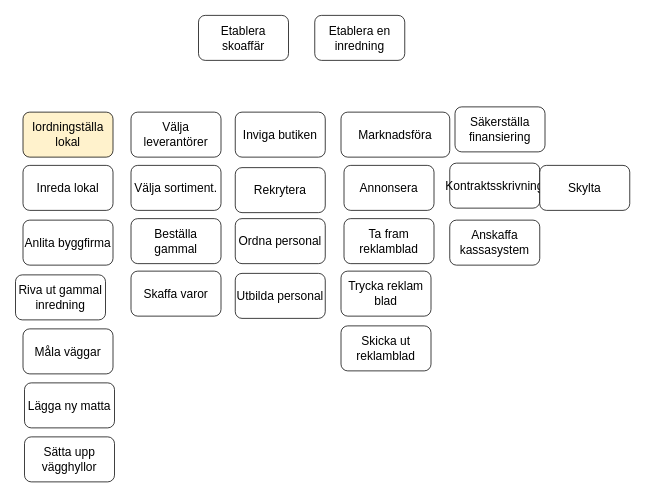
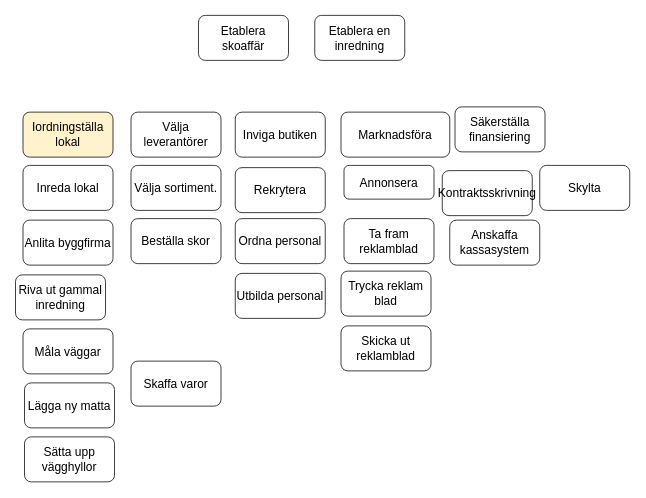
(495, 186) -> (487, 193)
(389, 188) -> (389, 182)
(176, 241) -> (176, 241)
(176, 294) -> (176, 384)
